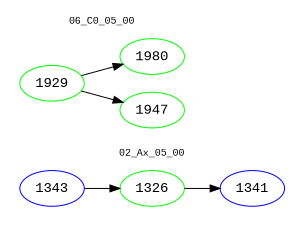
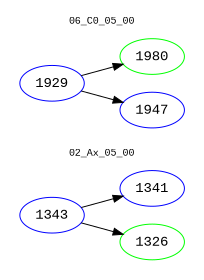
(52, 83) -> (52, 83)
(152, 110) -> (152, 110)
(197, 188) -> (97, 203)
